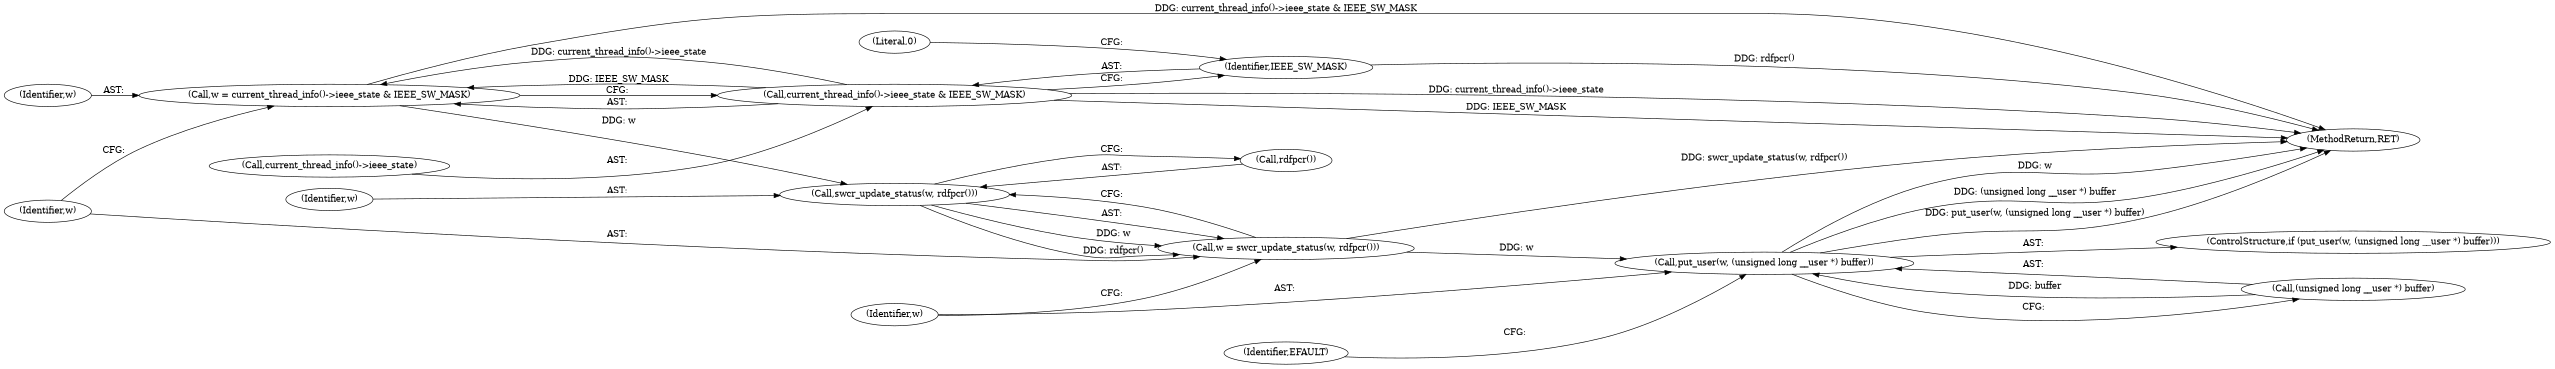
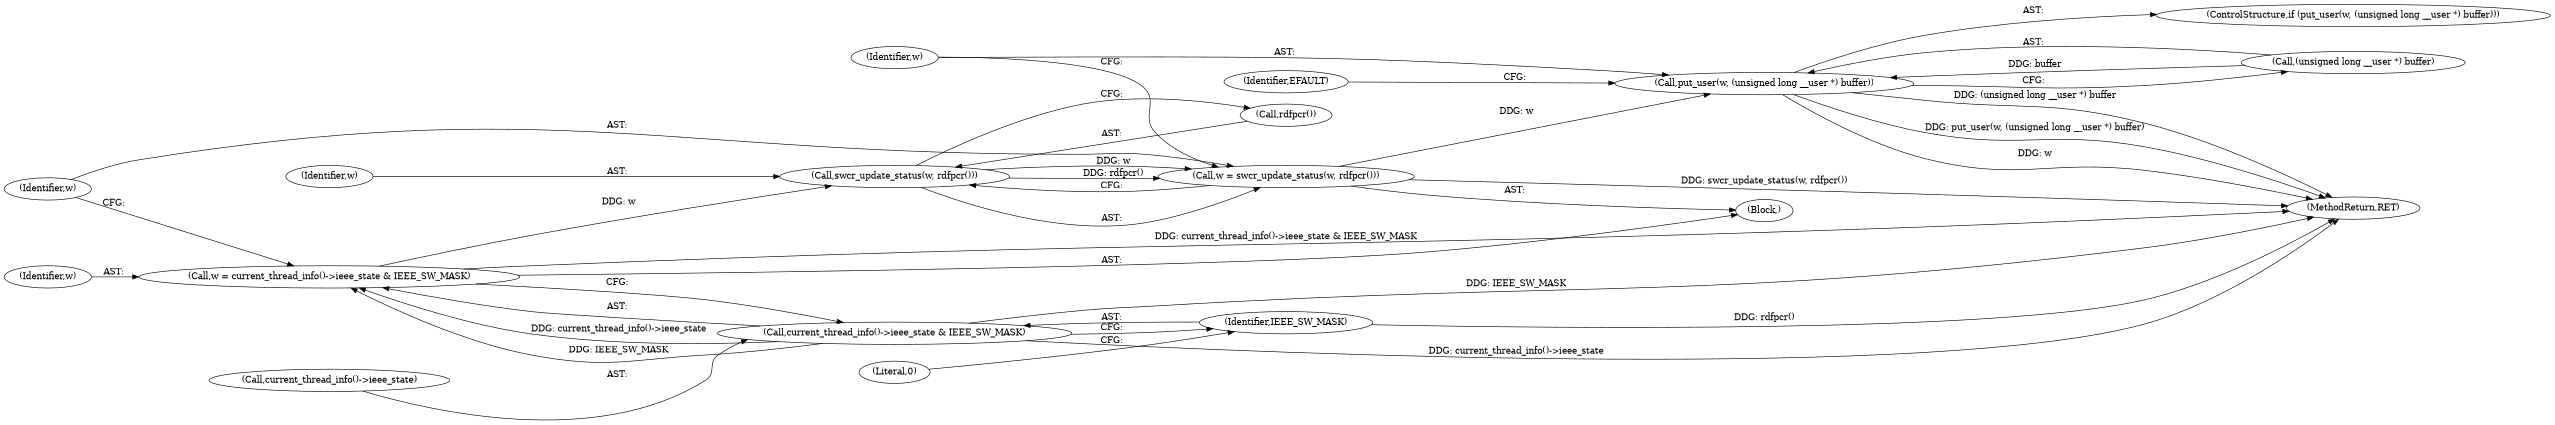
none -> (1764, 211)
